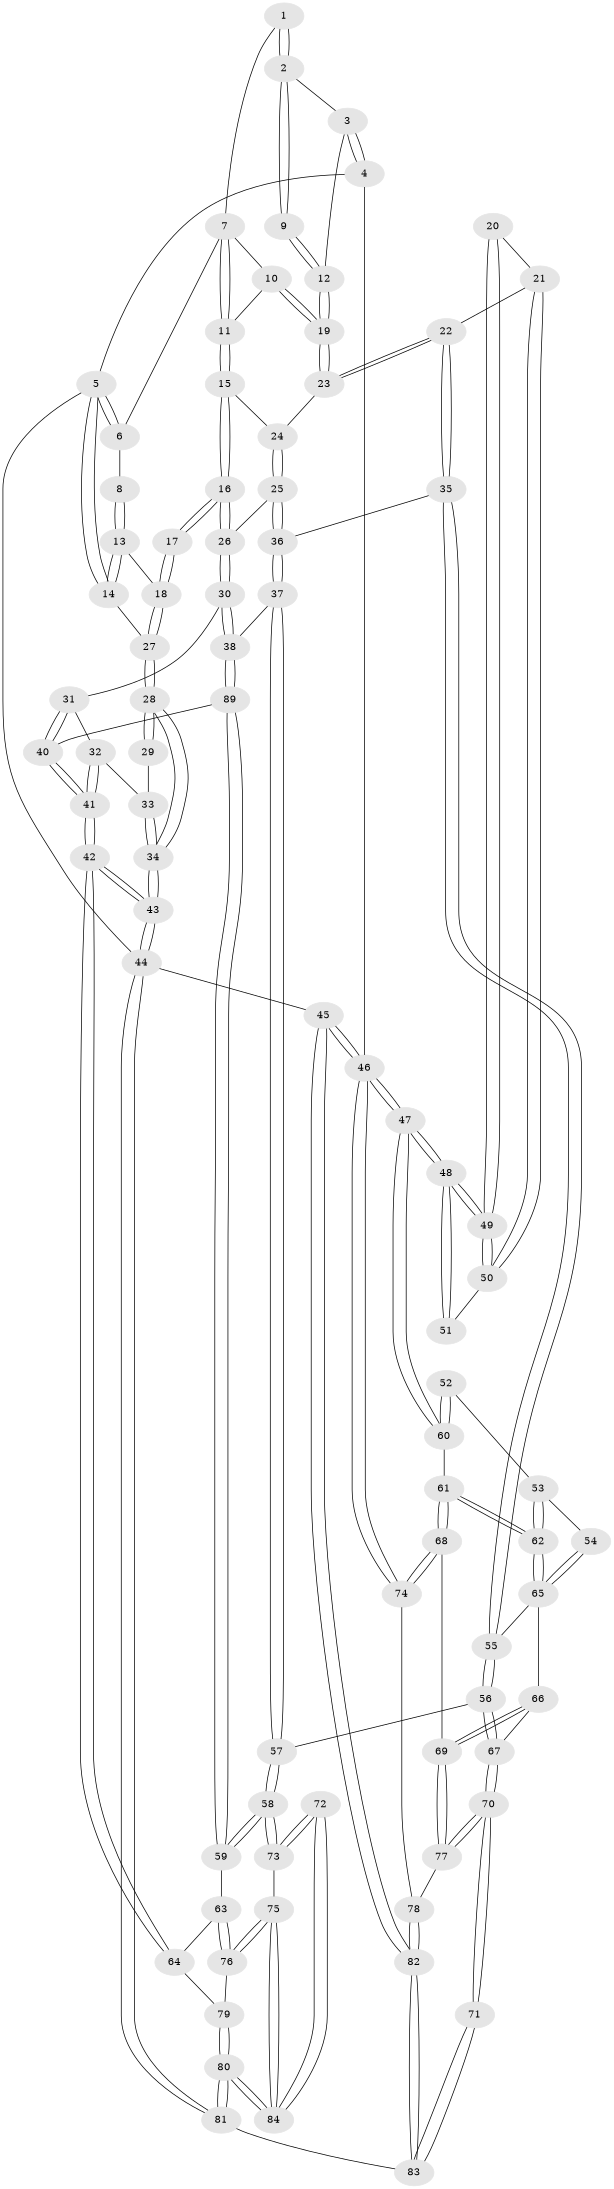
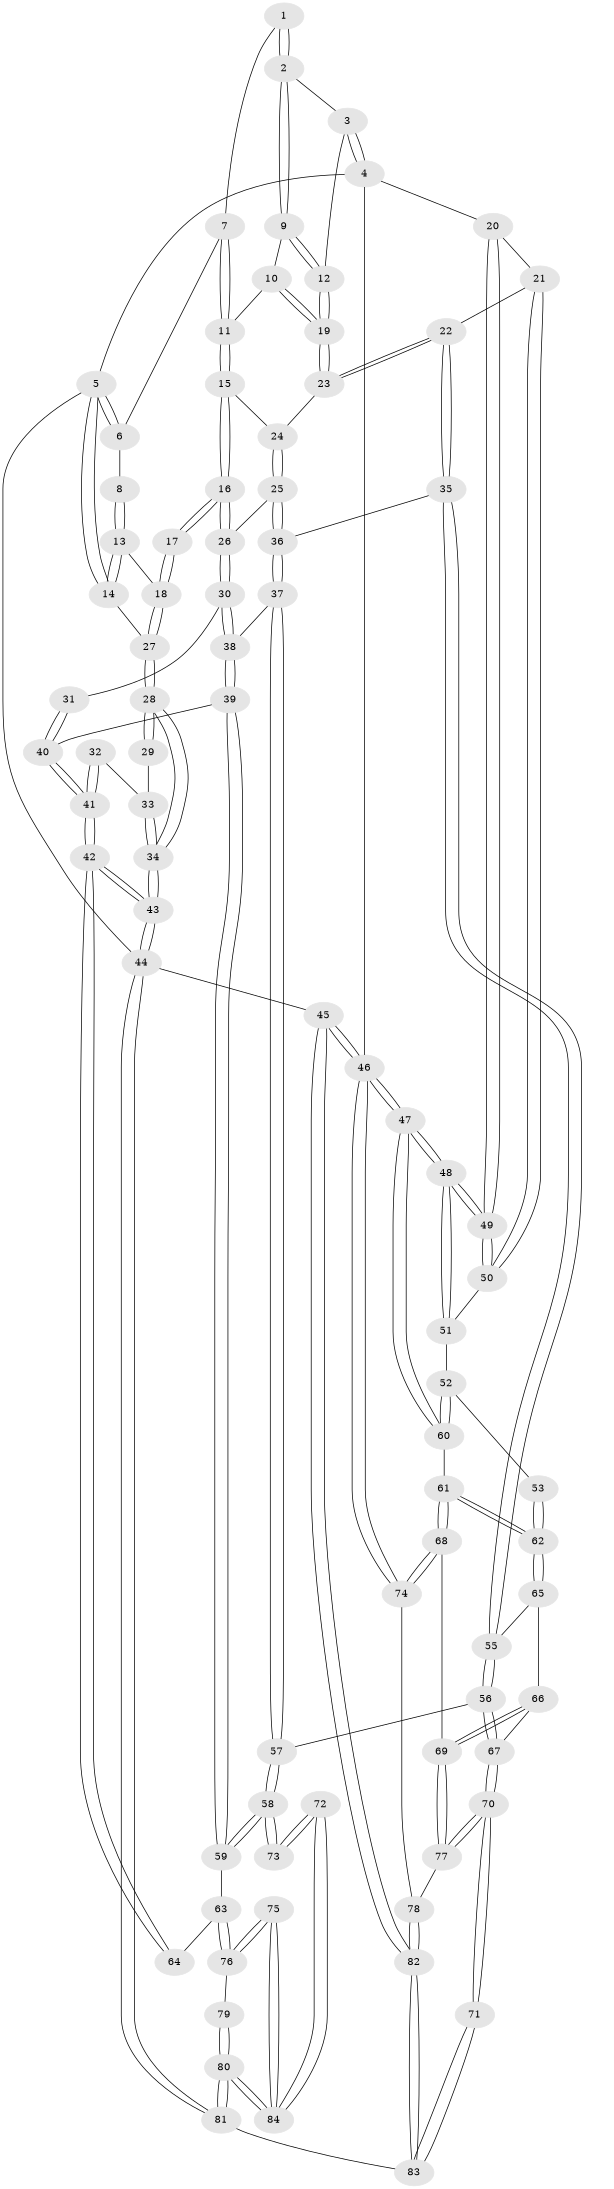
none -> (429, 200)
(248, 253) -> (278, 253)
(230, 700) -> (230, 700)
(83, 726) -> none
none -> (446, 1357)
(591, 1541) -> none
(274, 1883) -> none
(199, 1989) -> none
